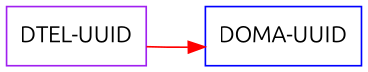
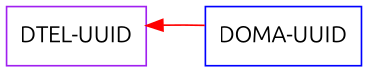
(167, 47) -> (184, 25)
